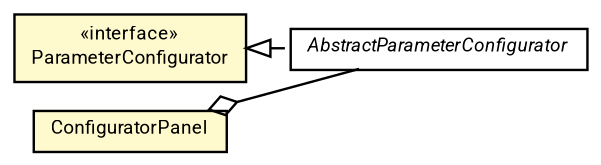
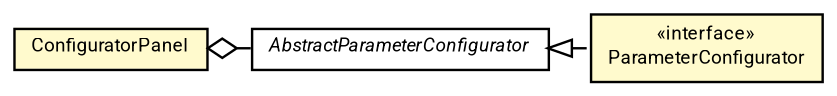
(280, 48) -> (582, 48)
